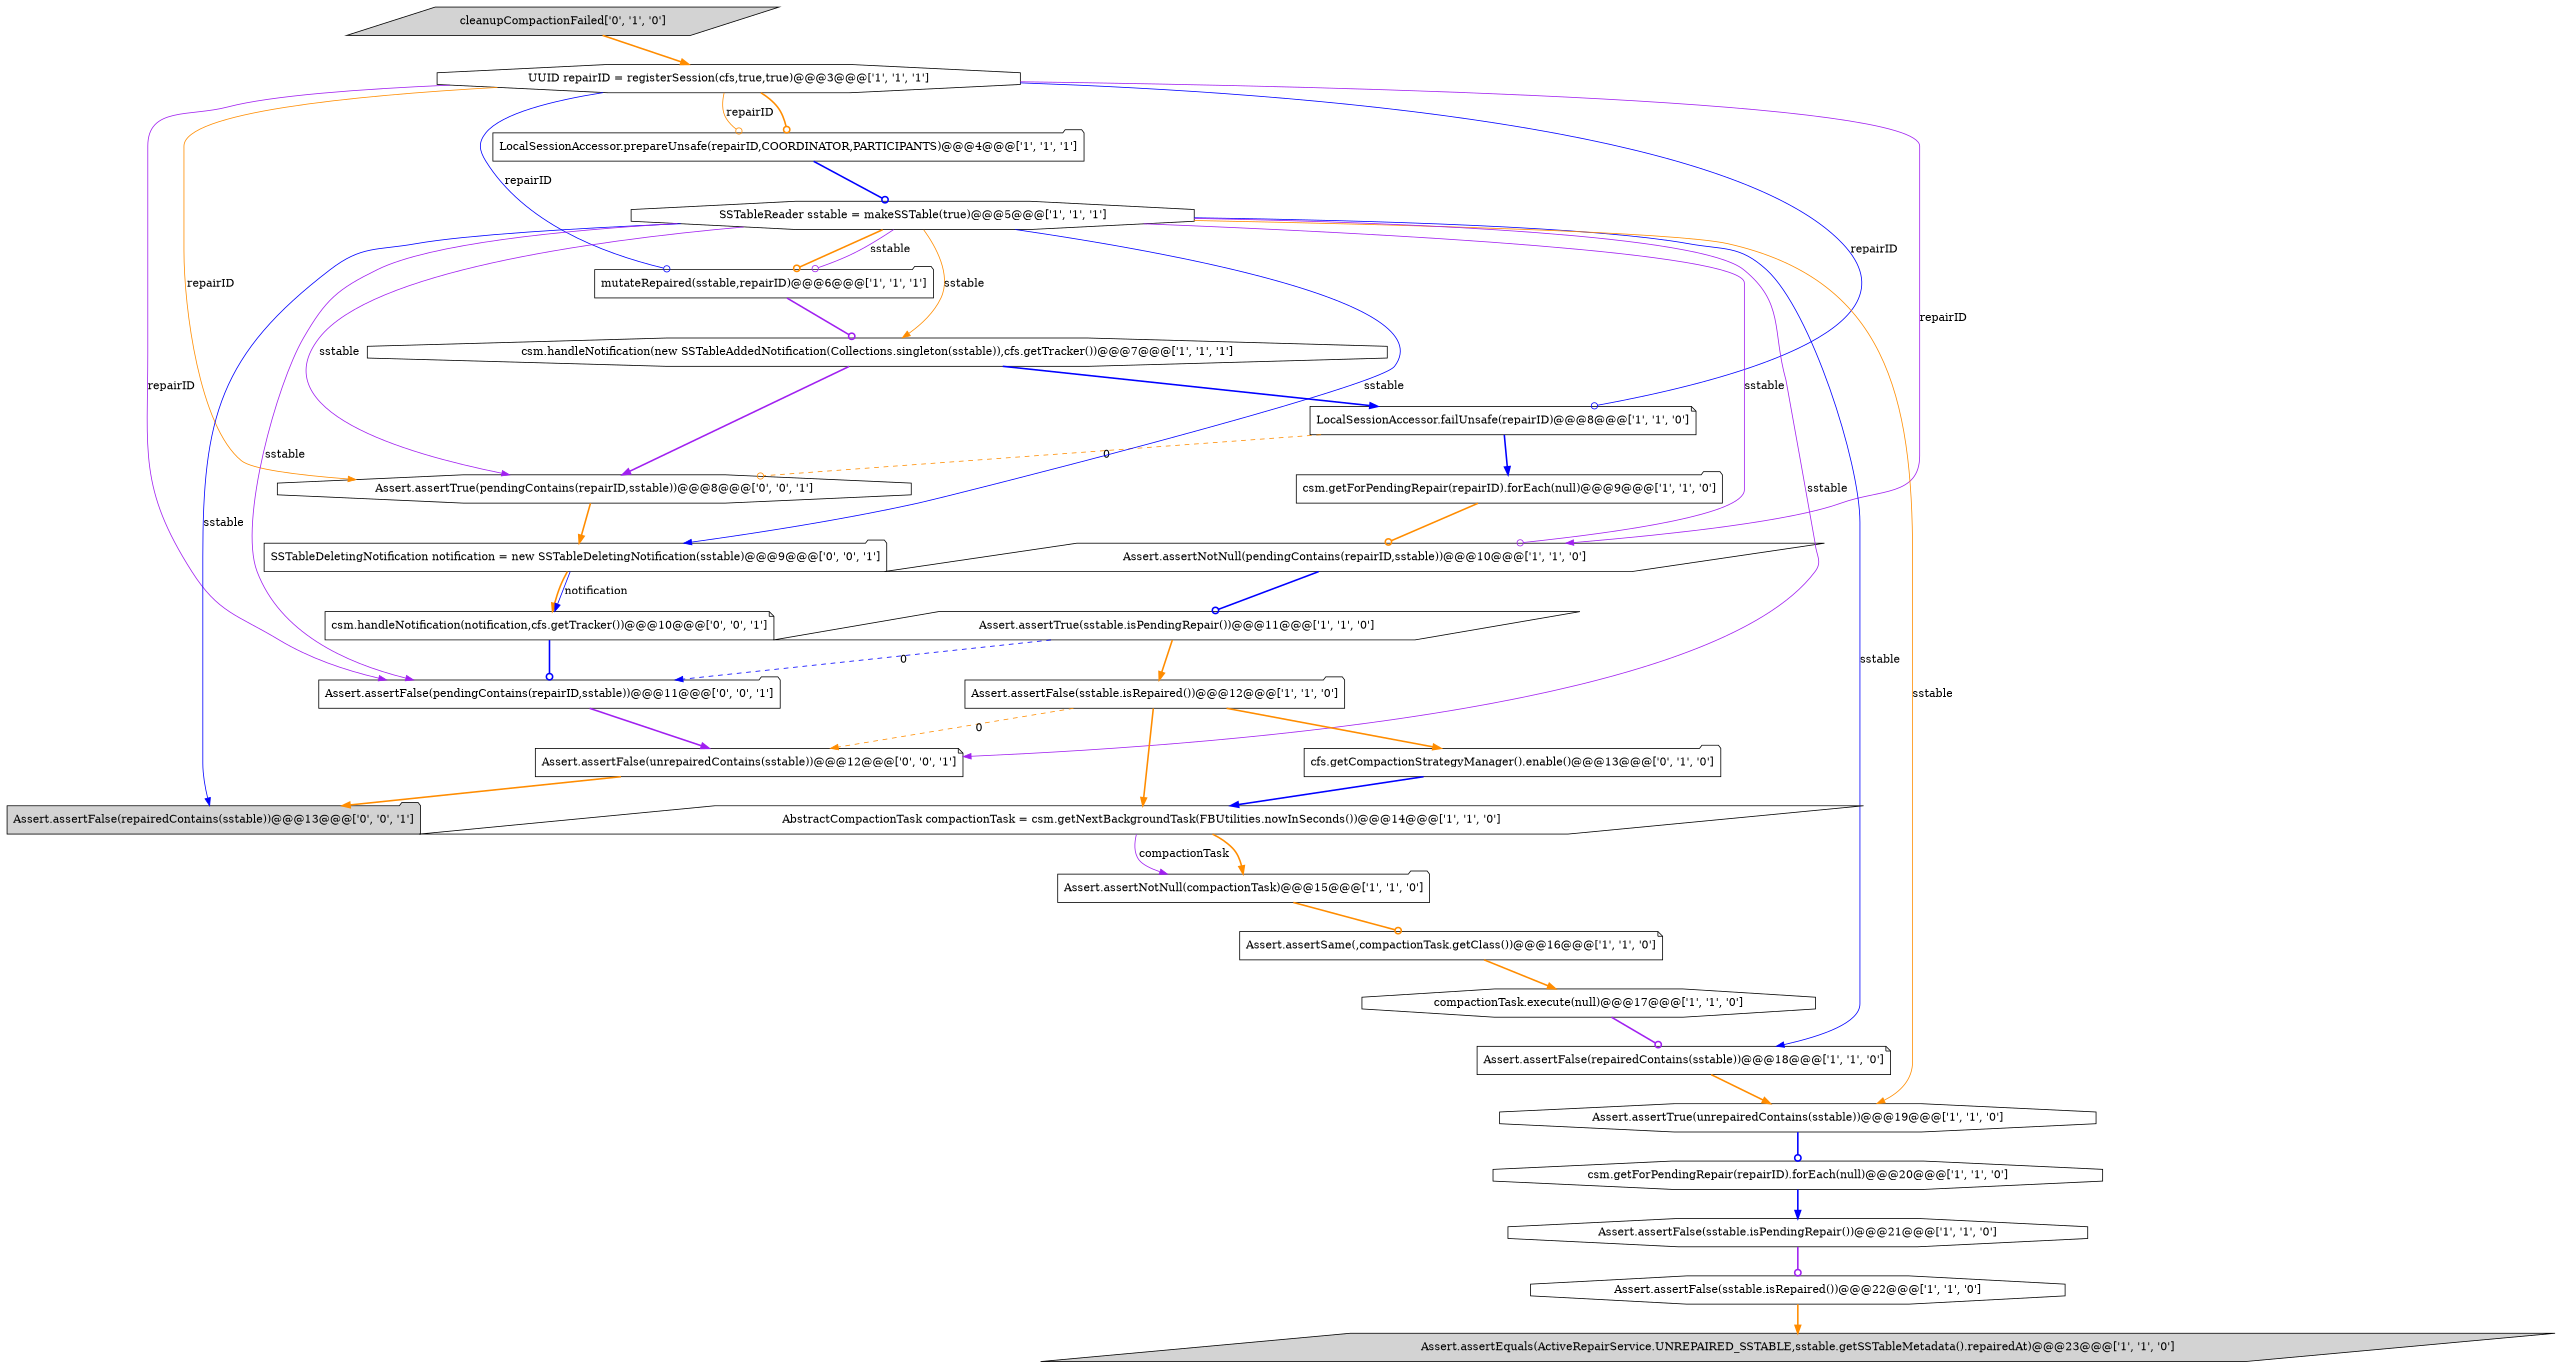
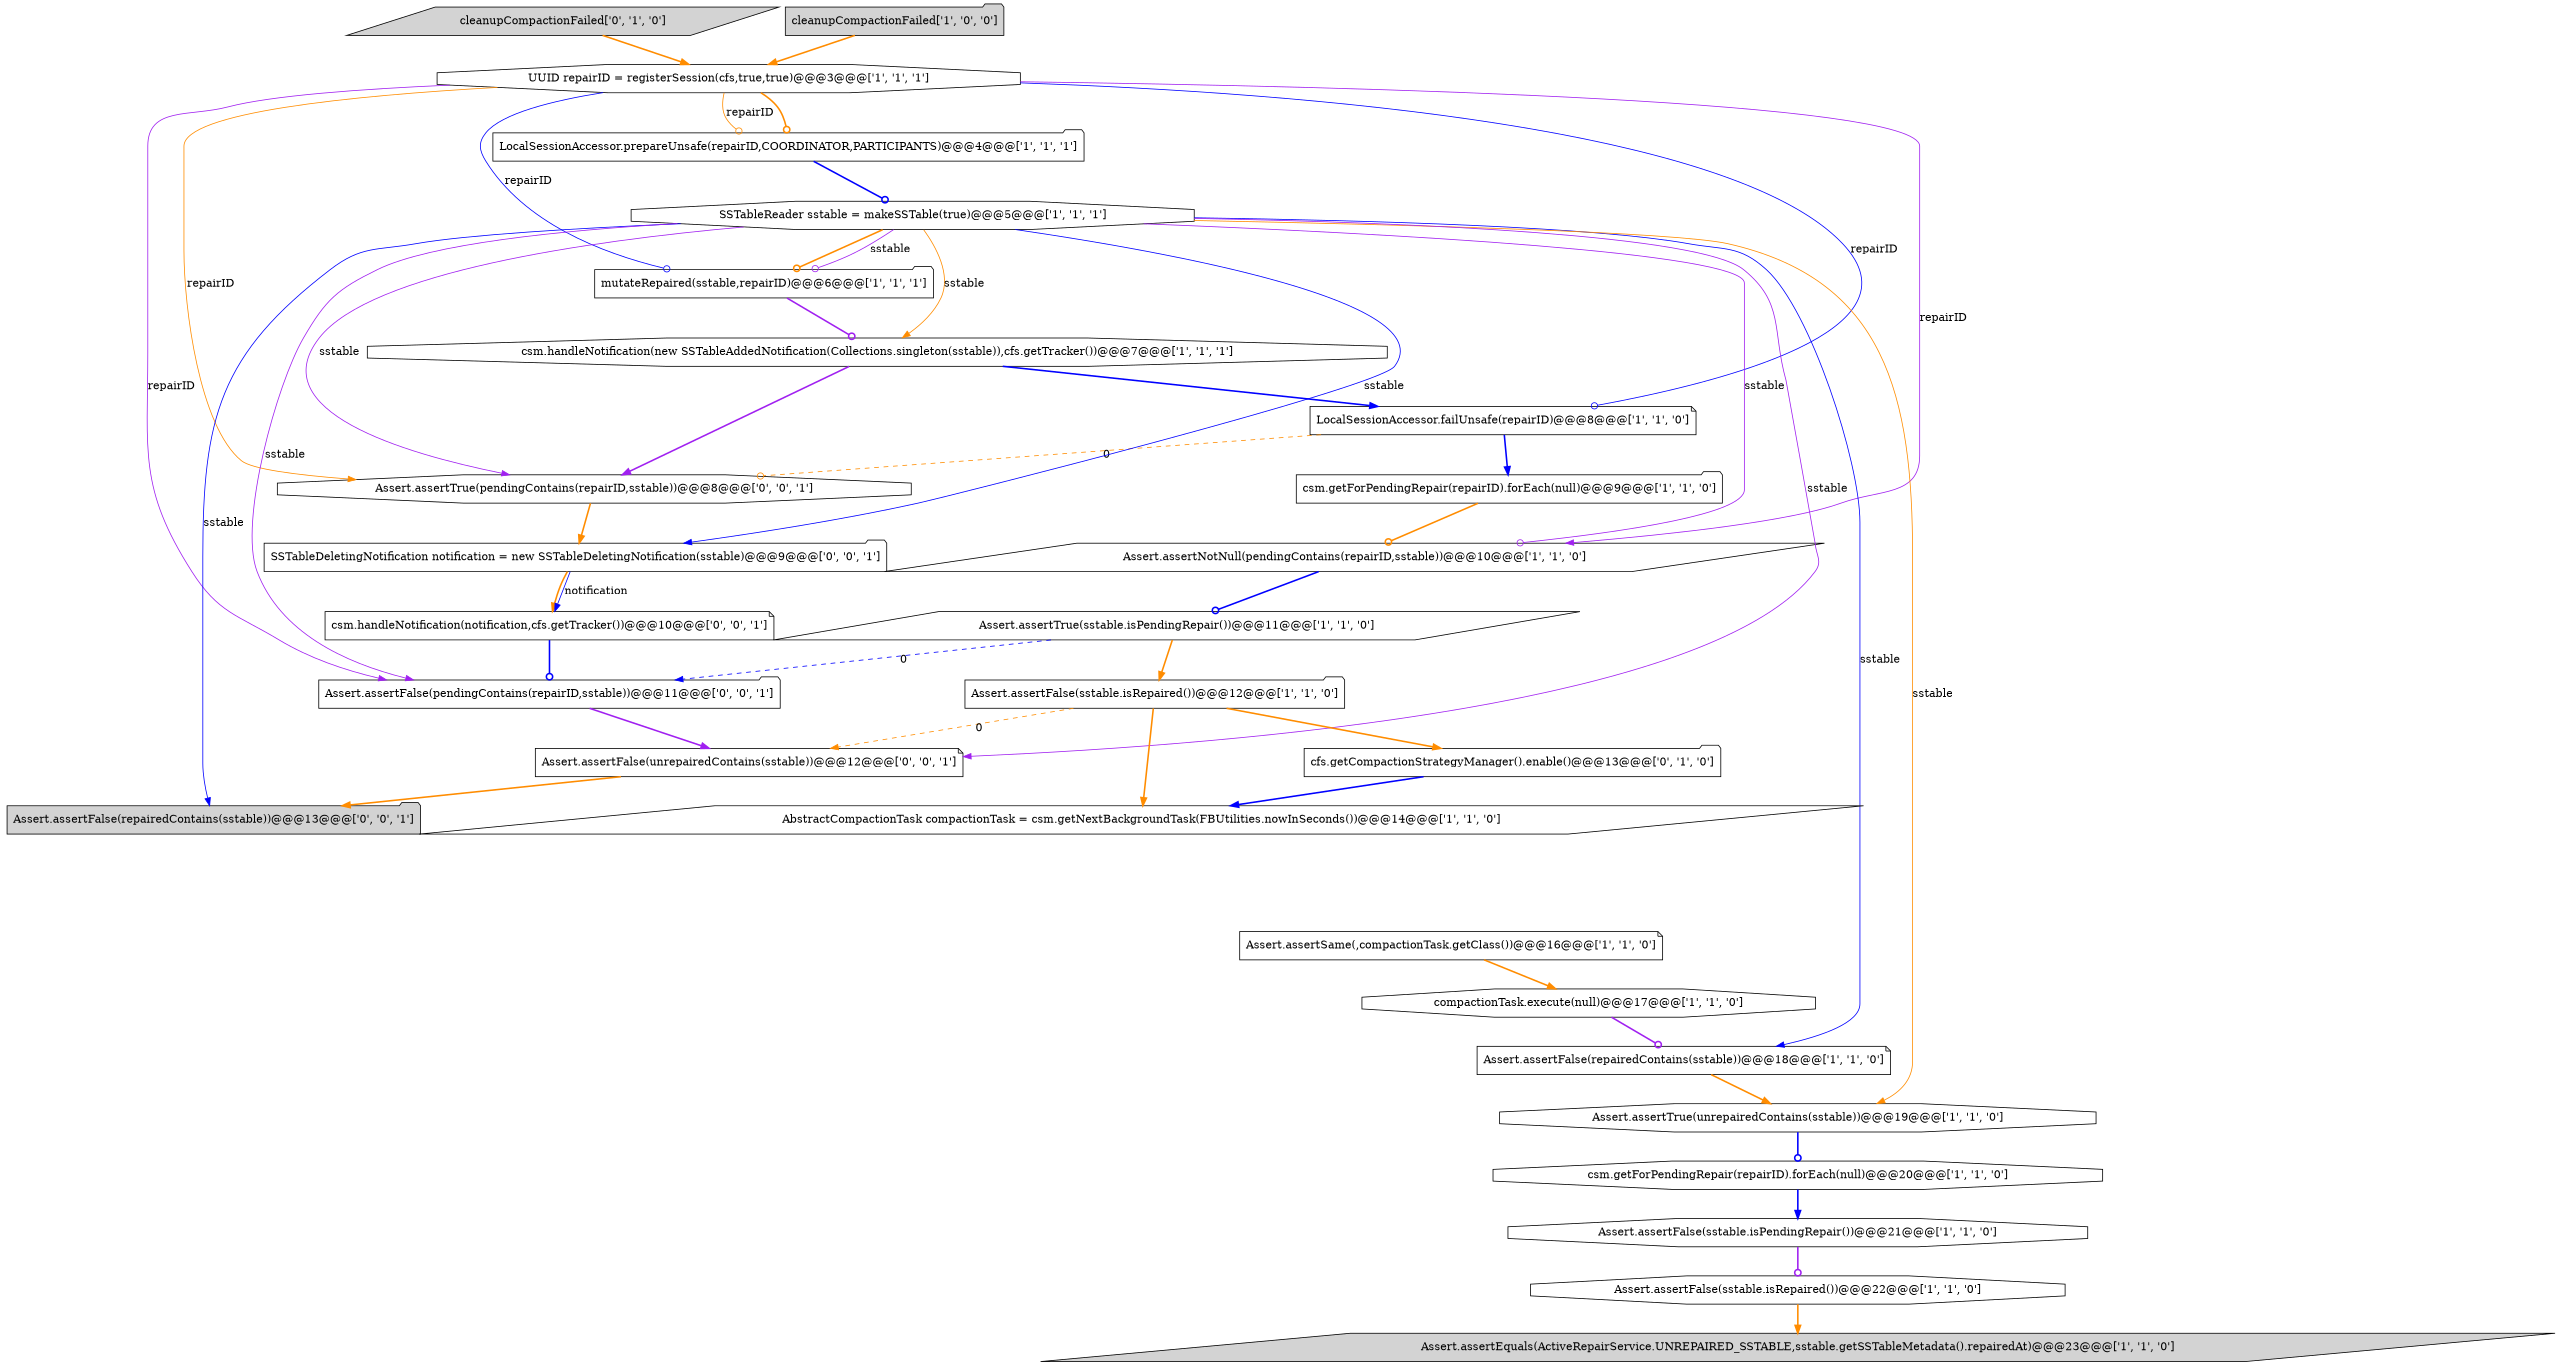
none -> (895, 21)
(1244, 888) -> none
